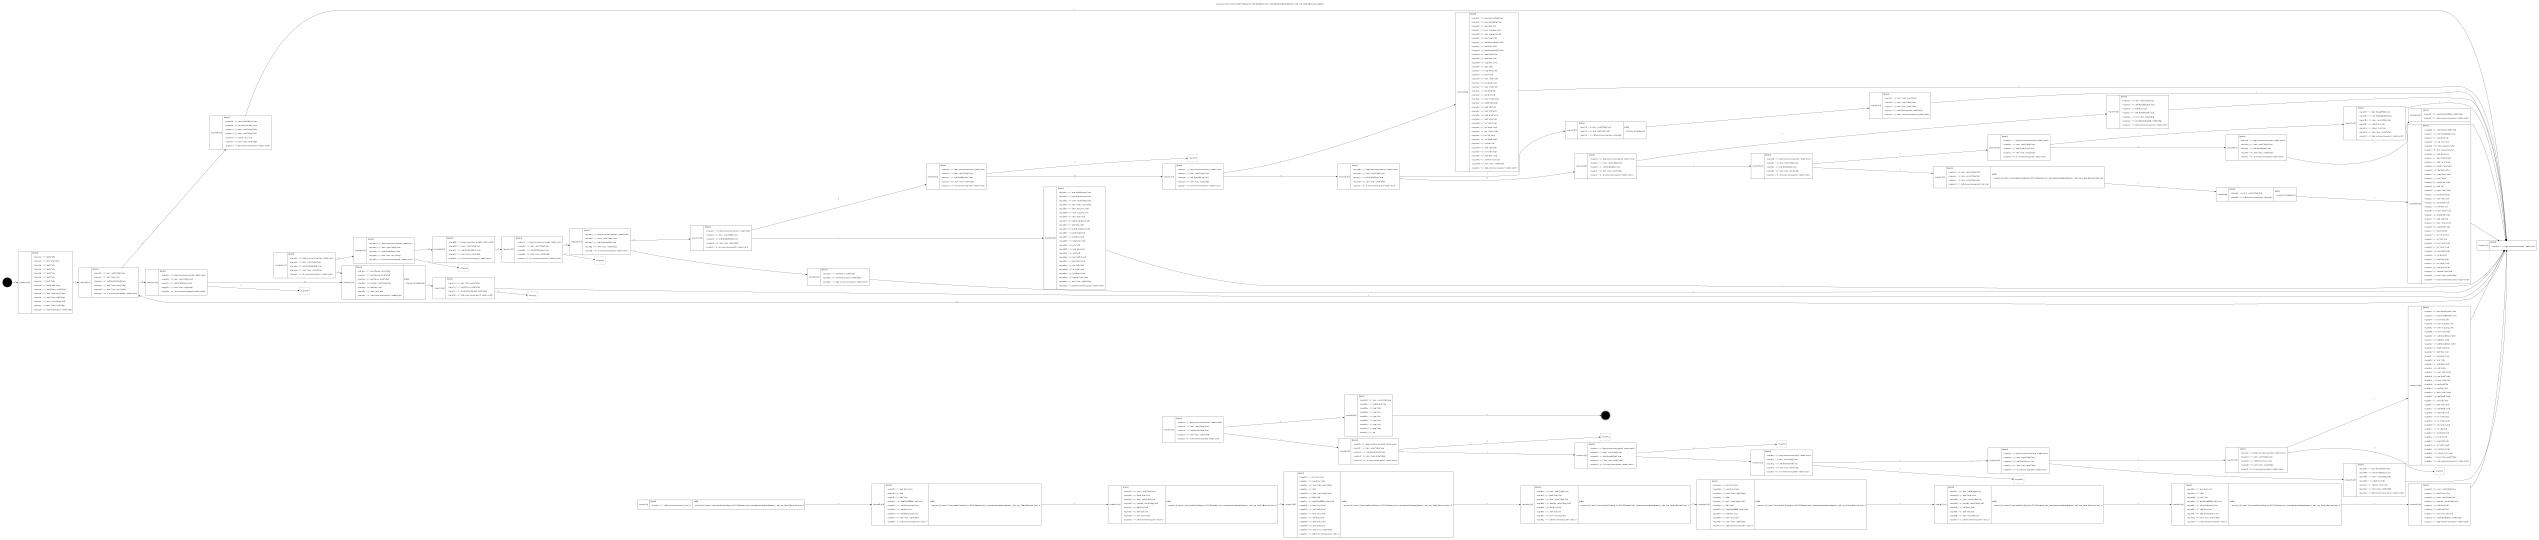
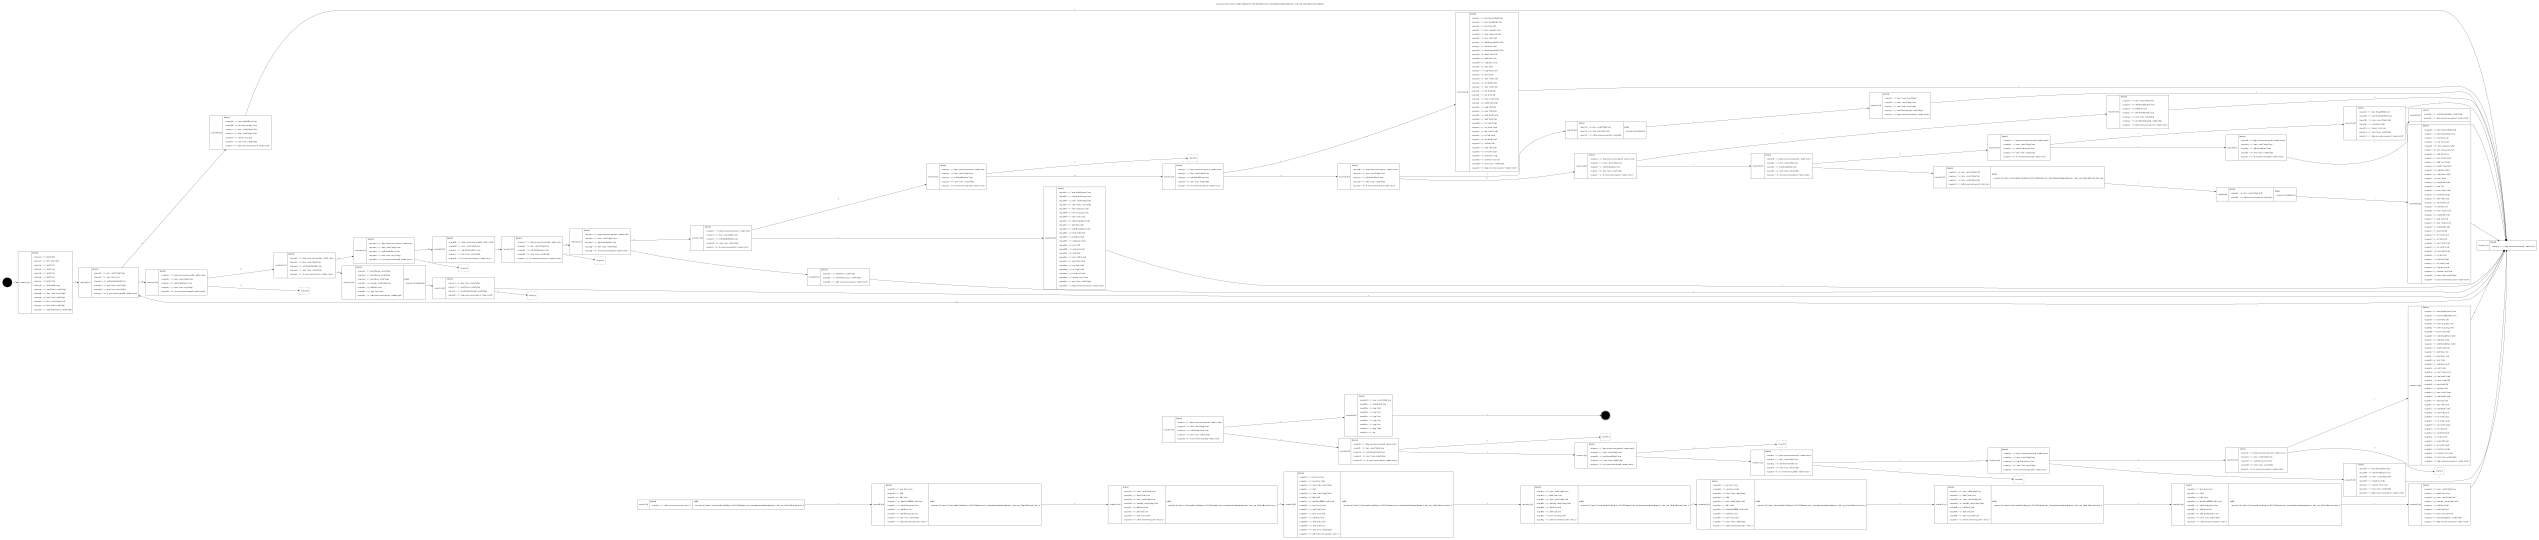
(274, 282) -> (240, 274)
